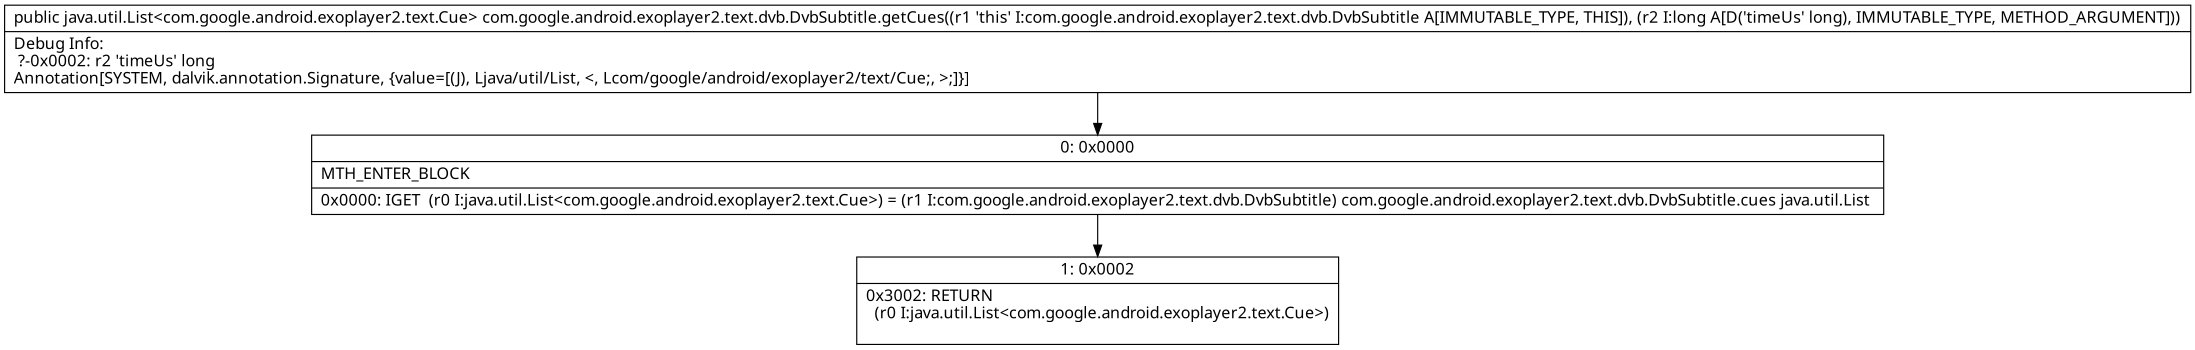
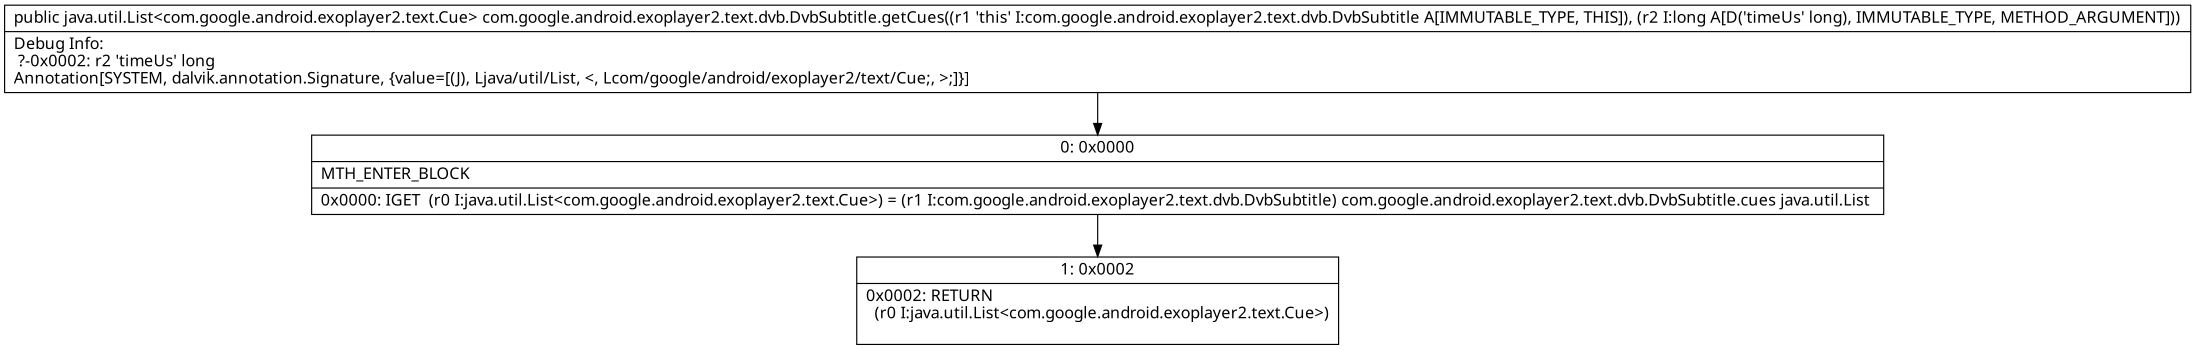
(934, 296) -> (934, 296)
